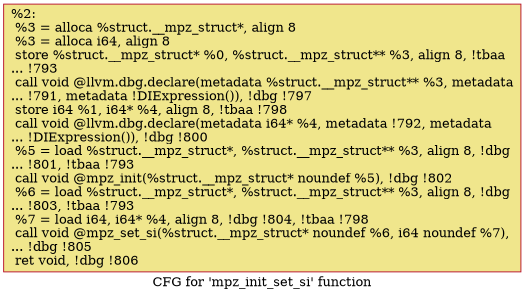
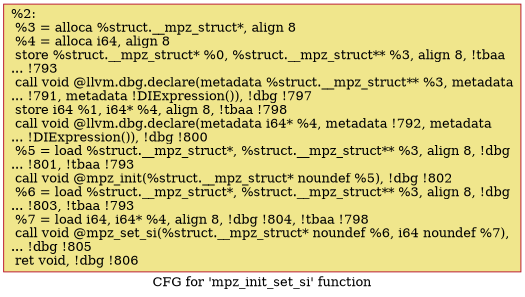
(91, 42) -> (91, 42)
